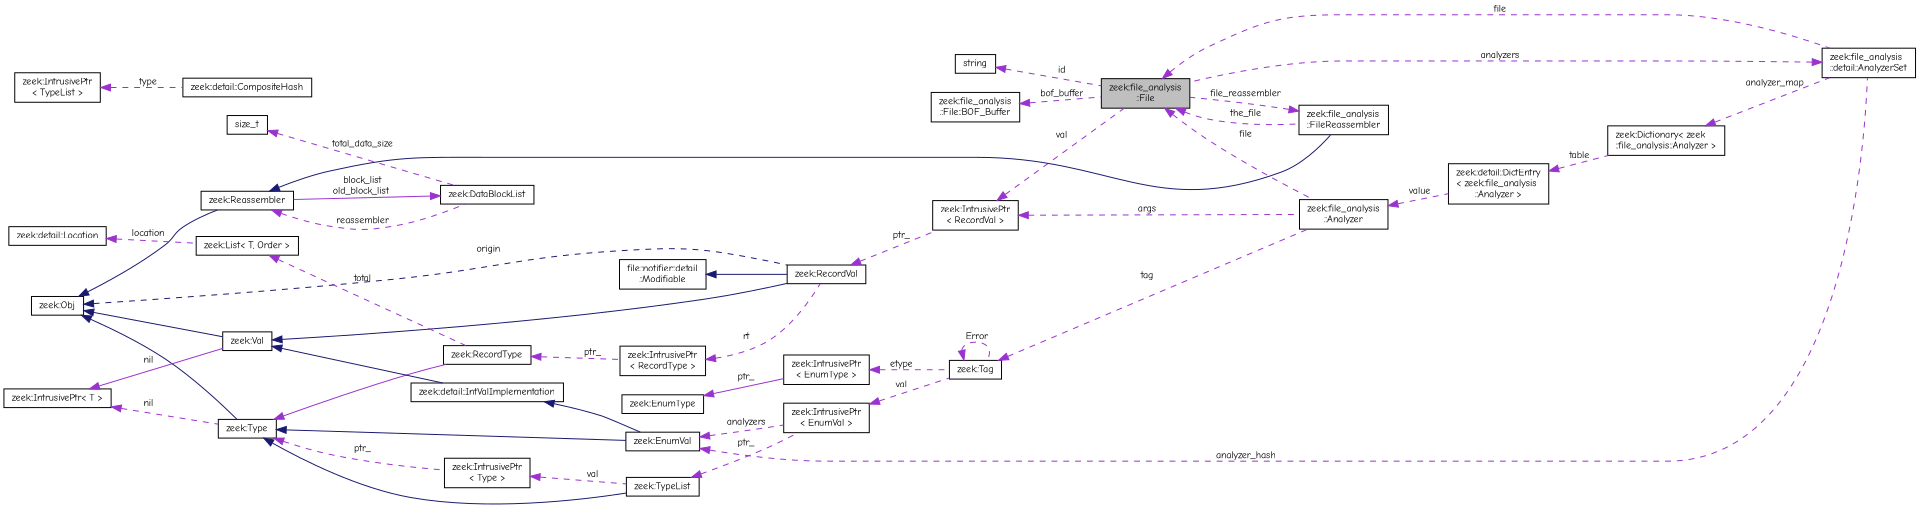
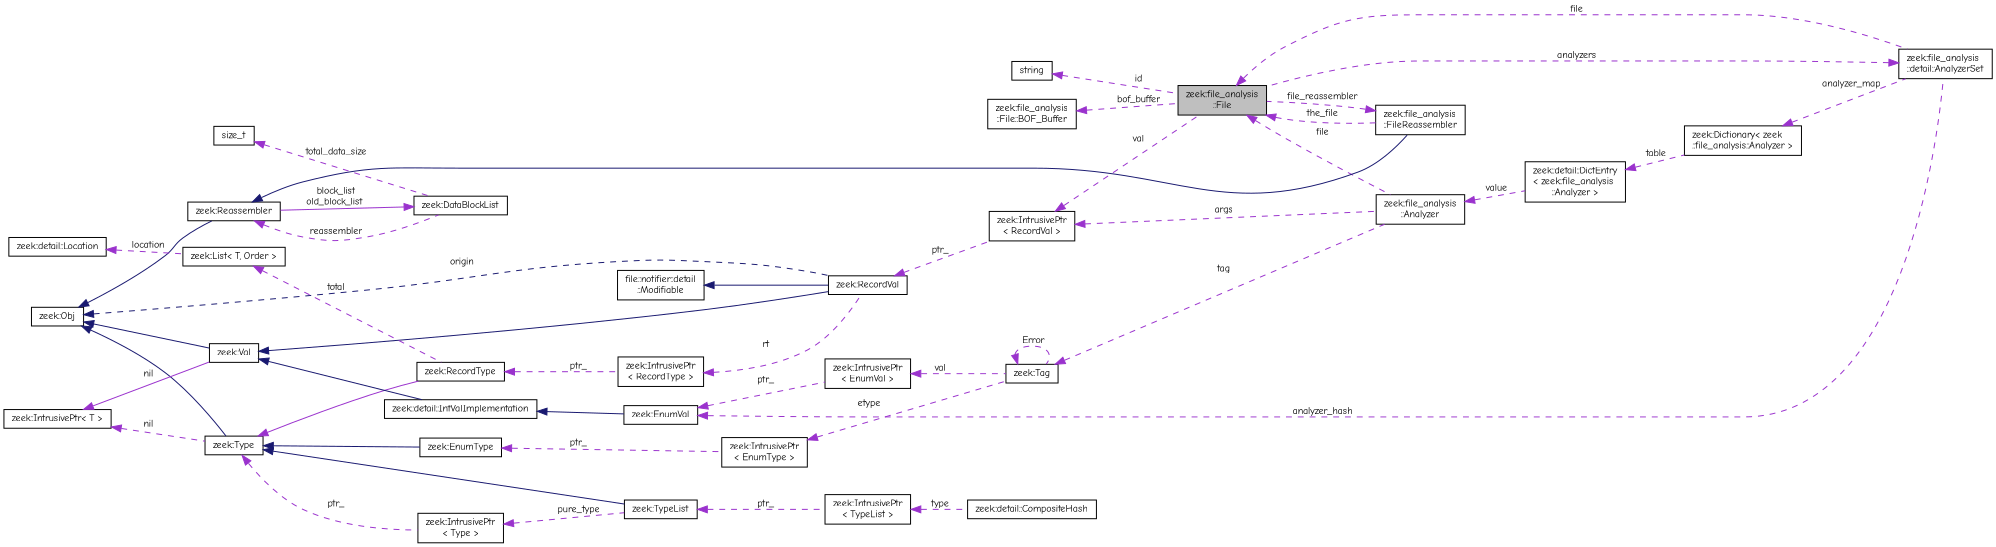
(748, 386) -> (617, 450)
(745, 422) -> (765, 380)
(456, 435) -> (347, 446)
(760, 451) -> (766, 509)
(591, 474) -> (577, 510)
